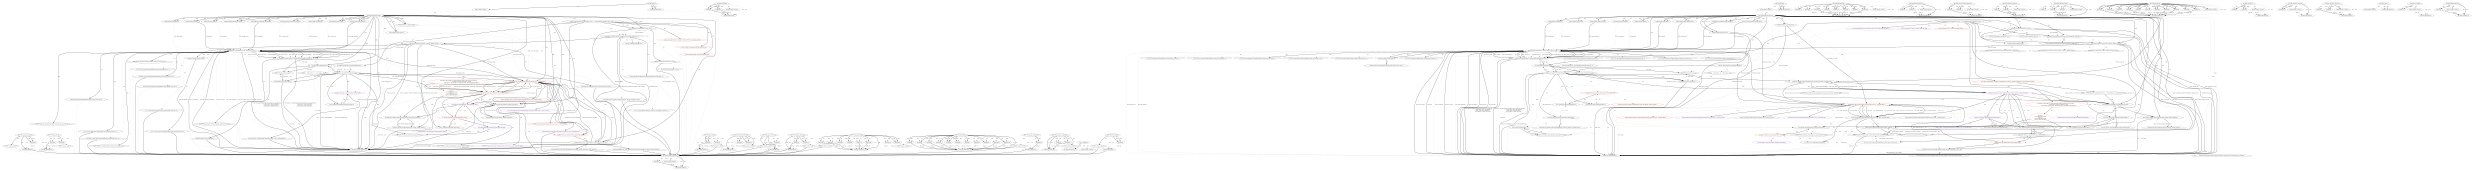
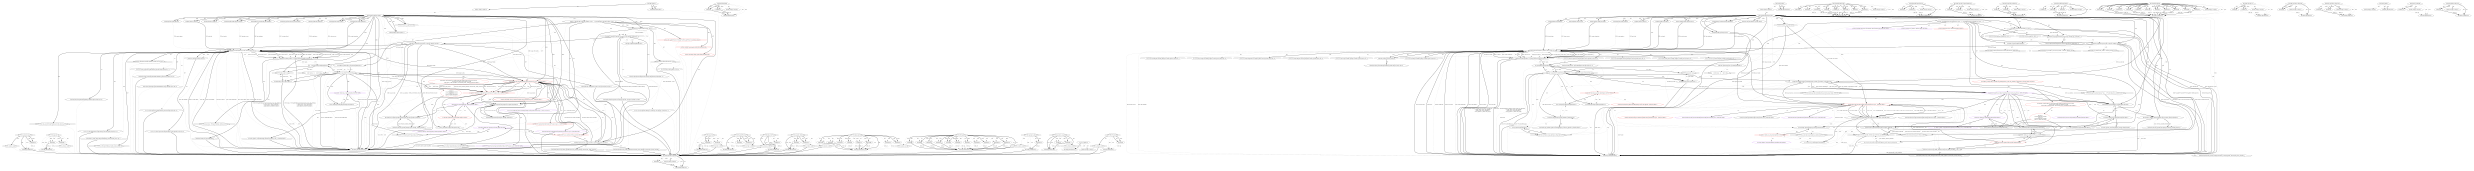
(473, 123) -> (530, 130)
